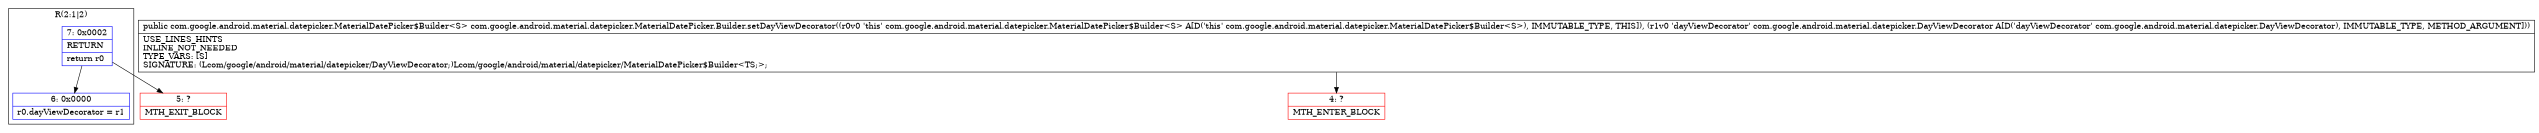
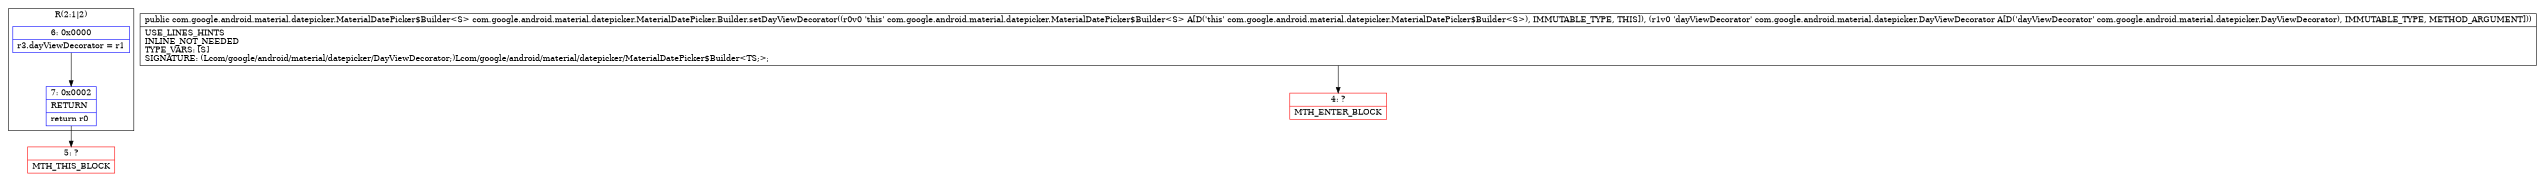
(79, 77) -> (71, 67)
(71, 112) -> (71, 46)
(183, 112) -> (71, 166)
